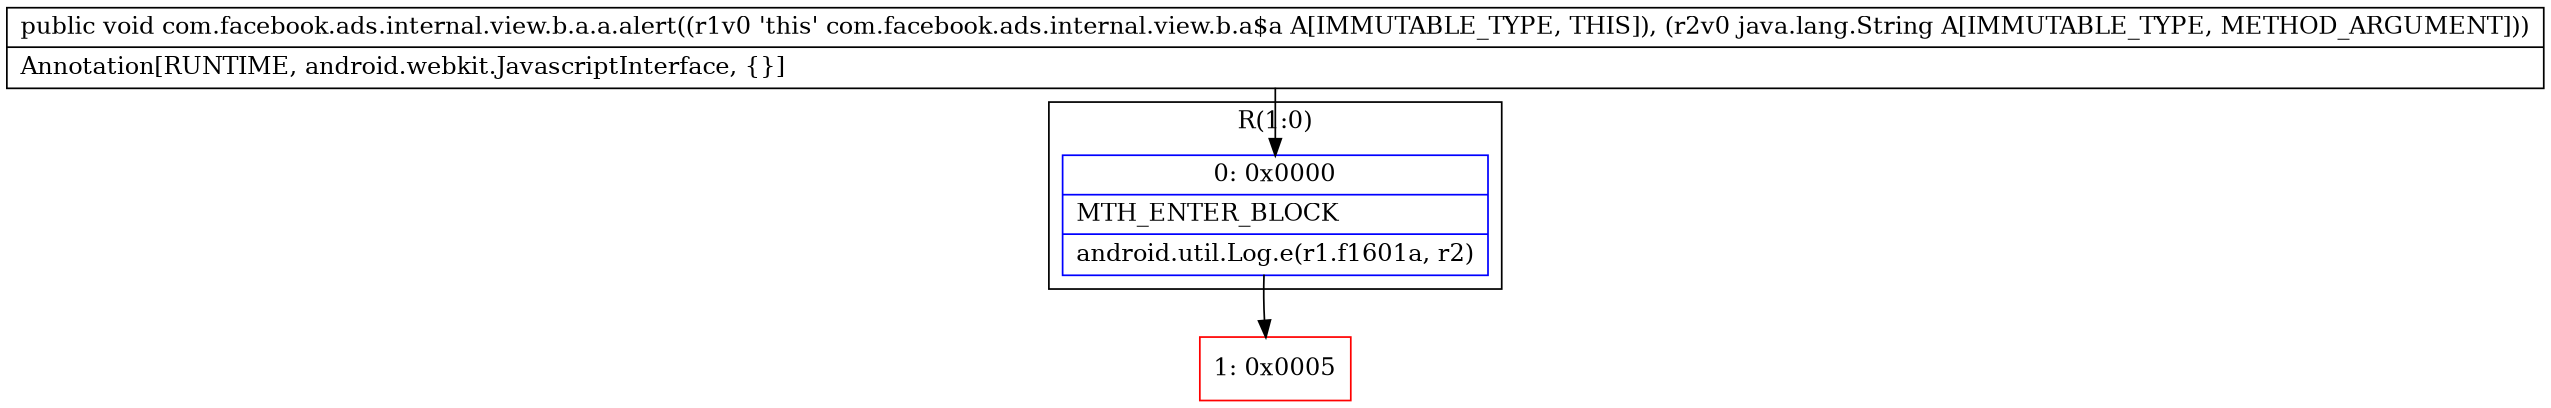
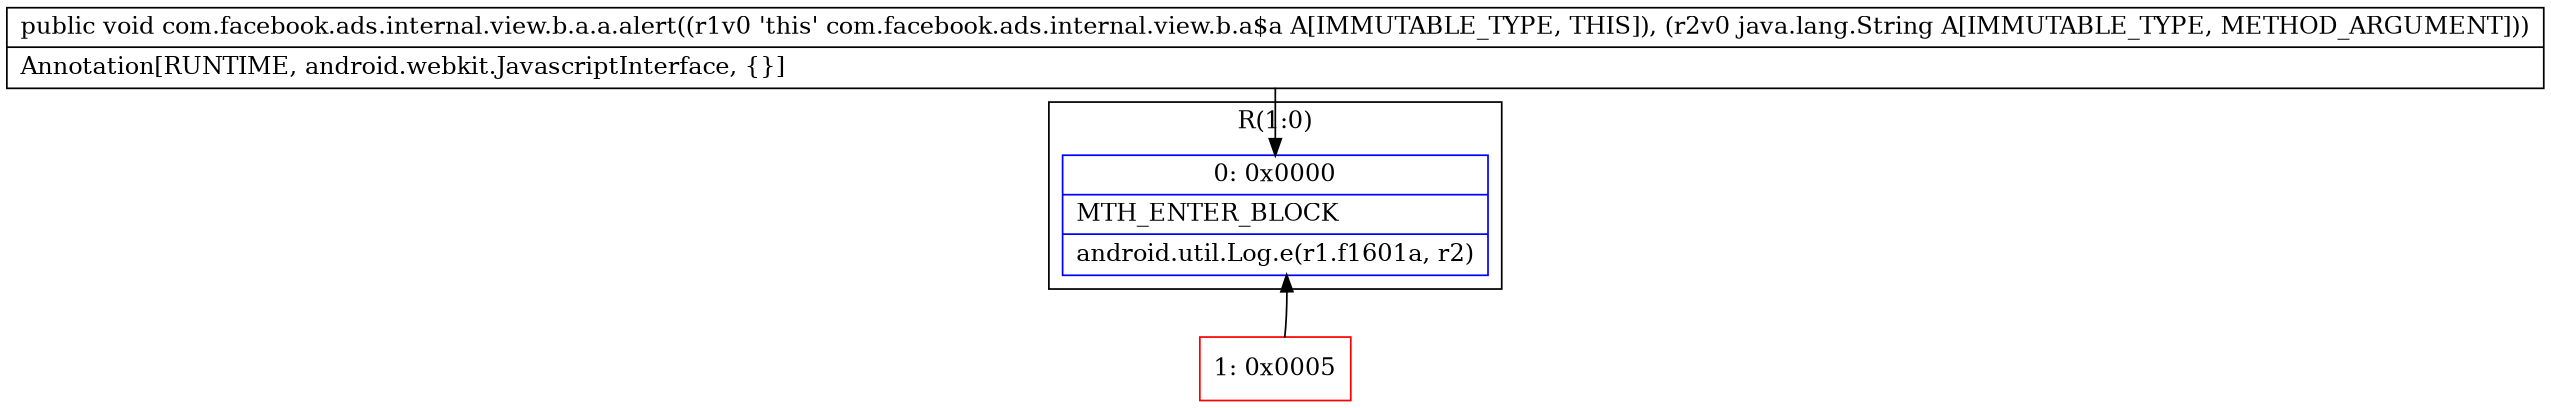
(1264, 300) -> (1286, 315)
